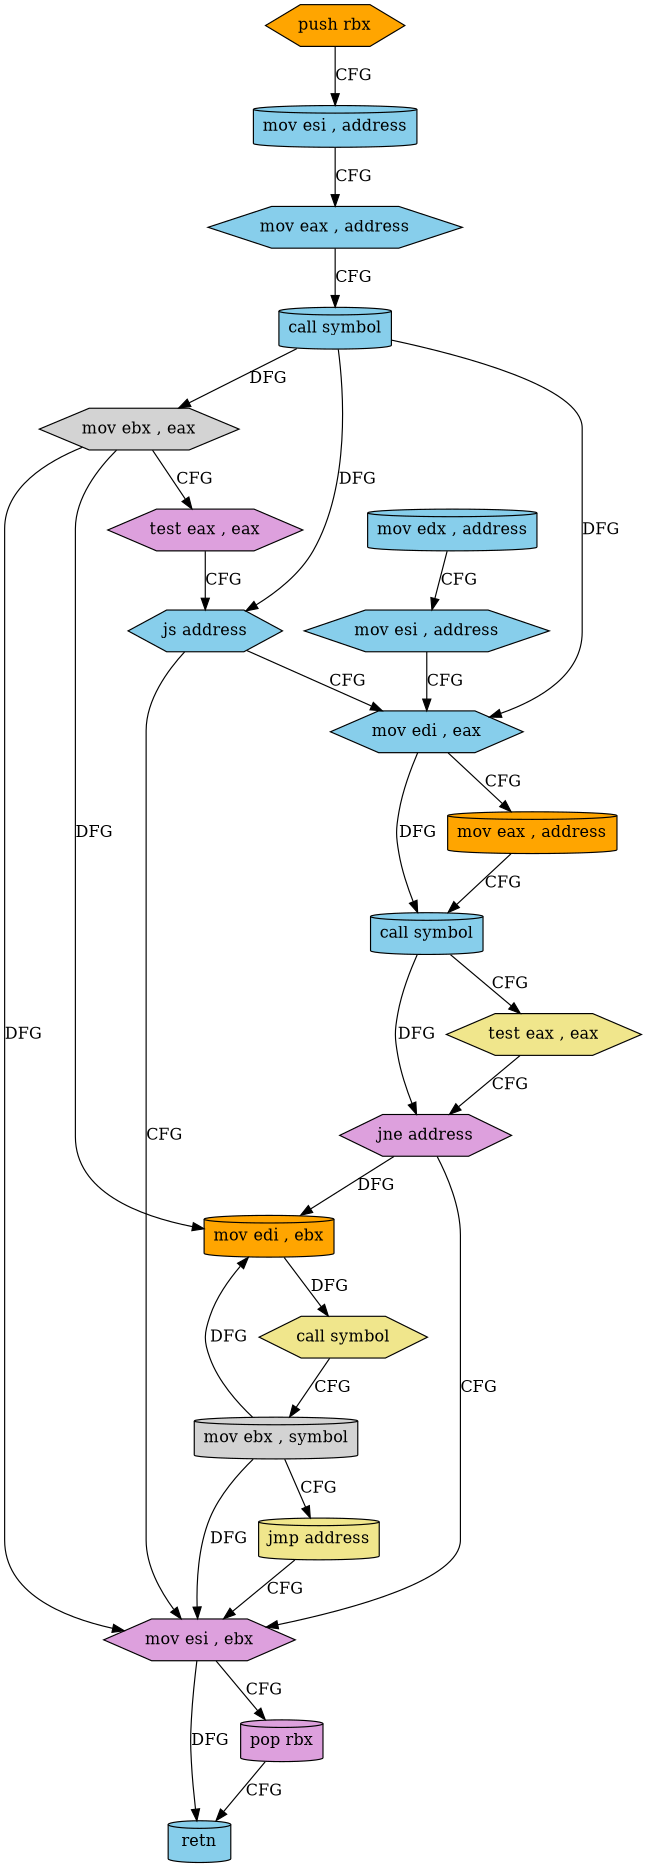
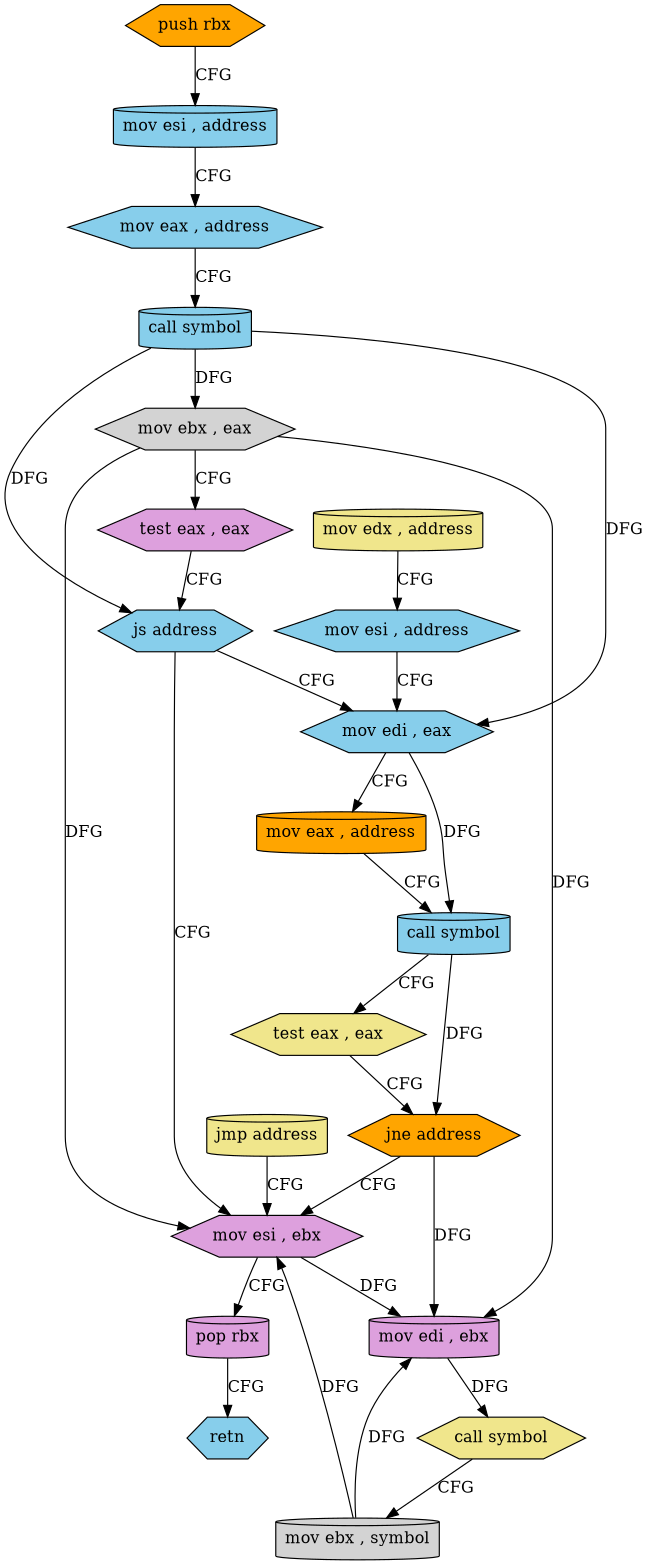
(452, 530) -> (398, 530)
(426, 1135) -> (434, 1135)
(269, 1236) -> (434, 1337)
(295, 1483) -> none
(191, 1735) -> (345, 1284)
(199, 1842) -> (228, 1438)
